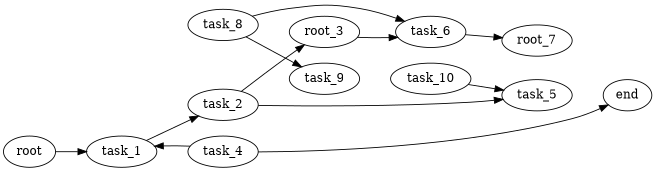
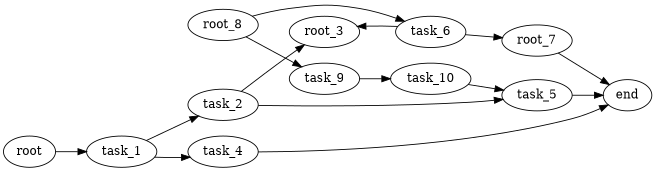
(223, 25) -> (223, 25)
(373, 38) -> (382, 26)
none -> (580, 66)
none -> (371, 79)
none -> (583, 95)
(177, 146) -> (168, 158)
